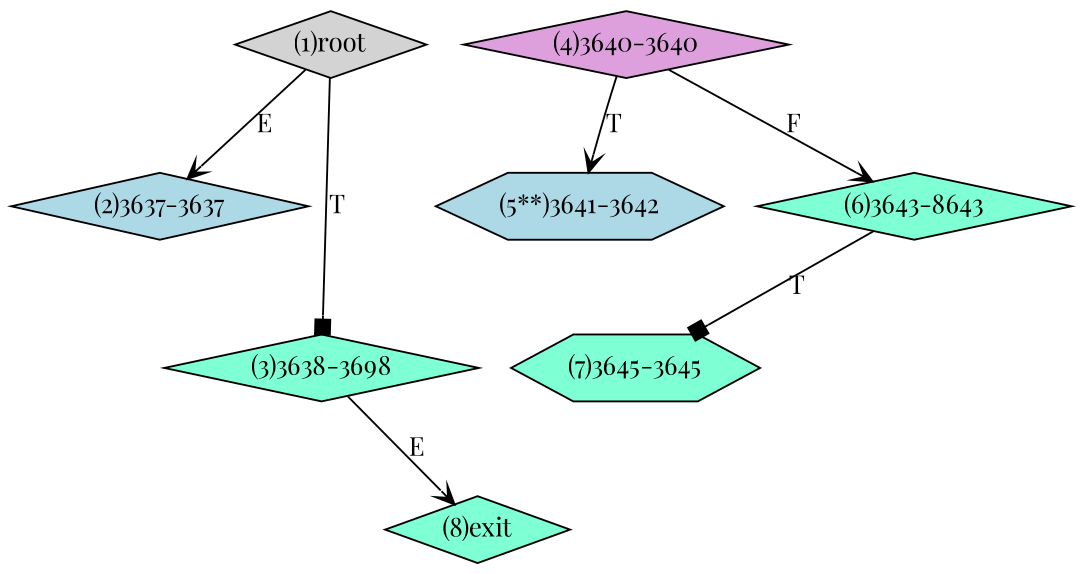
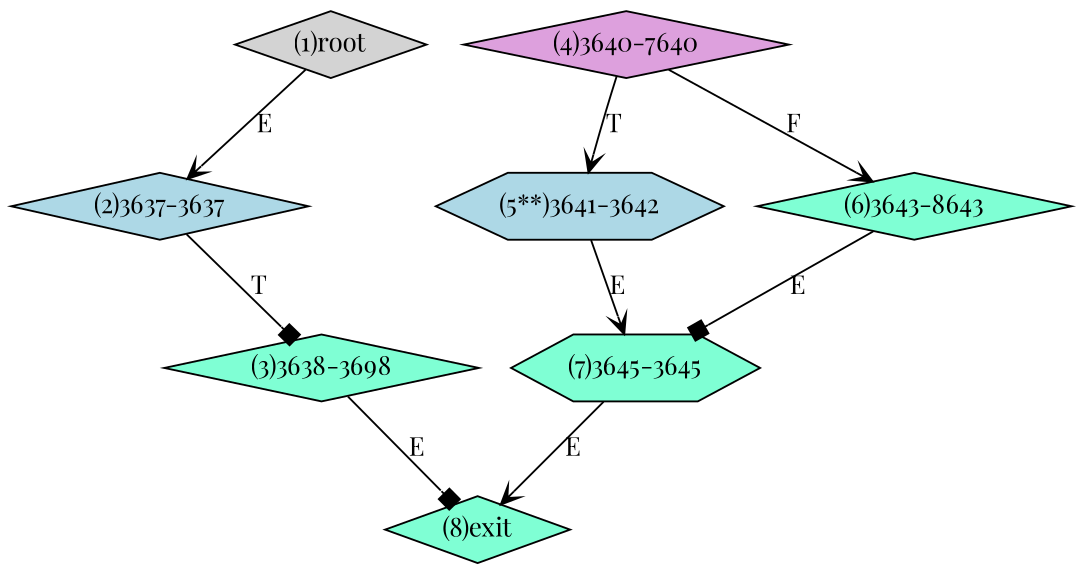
(626, 45) -> (626, 45)
(326, 197) -> (234, 280)
none -> (605, 278)
(798, 287) -> (798, 287)
(394, 444) -> (394, 444)
none -> (559, 447)
